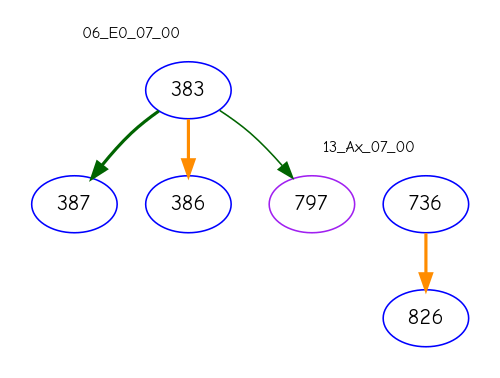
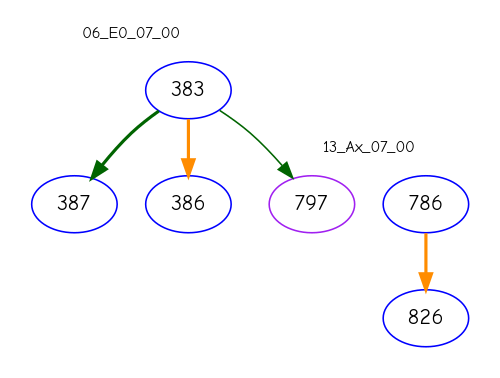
(426, 204) -> (426, 204)
